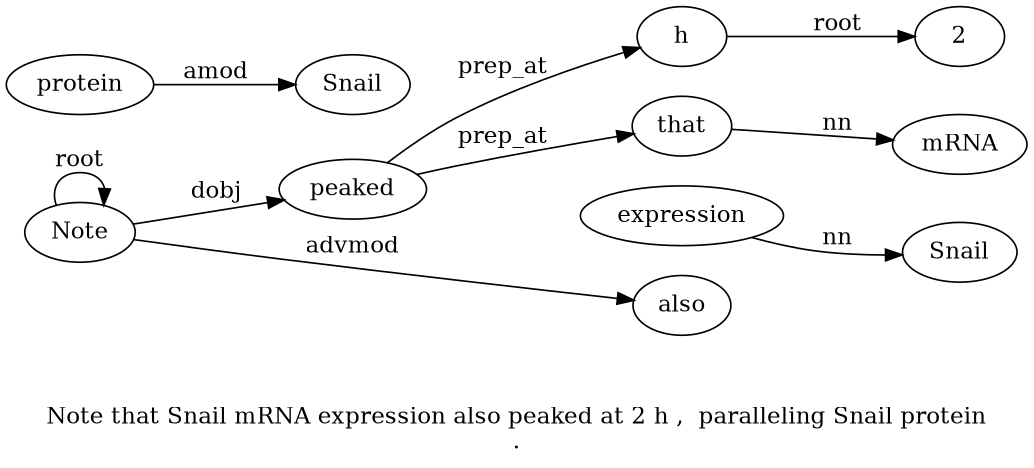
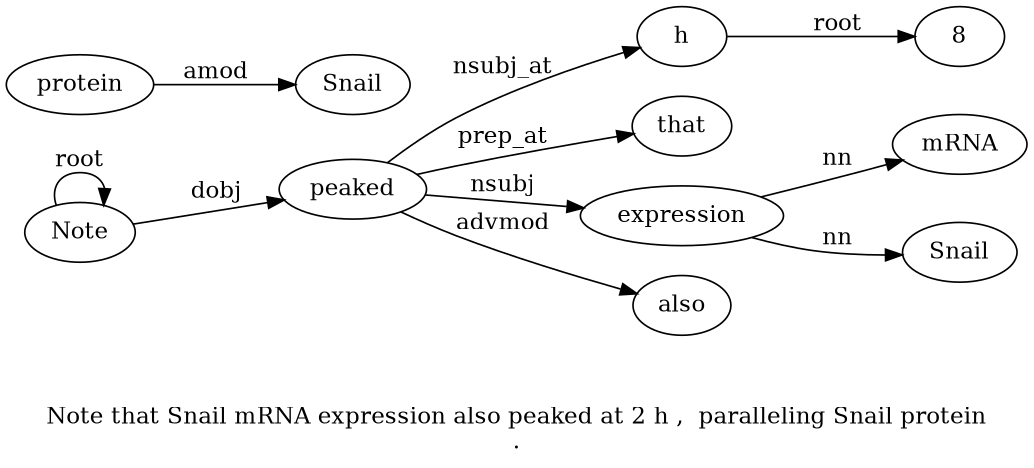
(960, 37) -> (960, 37)
(503, 67) -> (503, 67)
(804, 134) -> (824, 181)
none -> (496, 201)
(375, 271) -> (509, 255)
